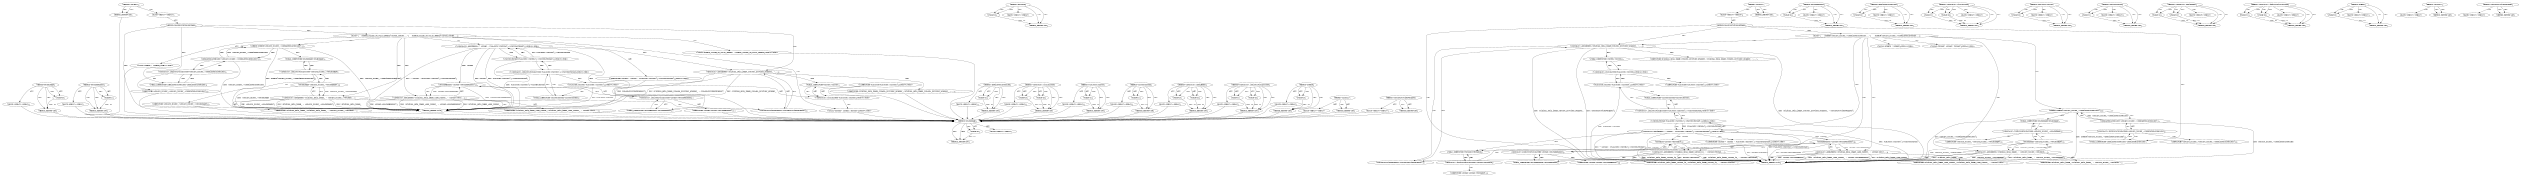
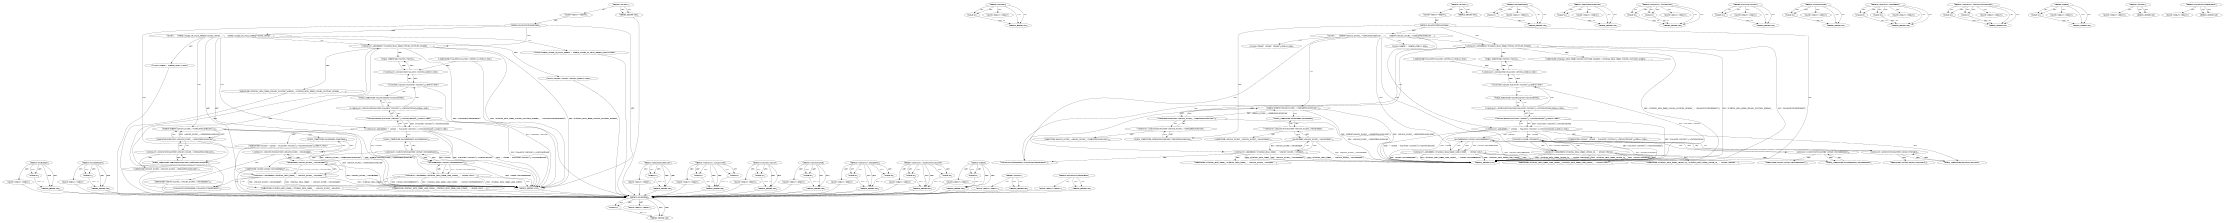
(1655, 78) -> (1474, 65)
(845, 104) -> (413, 78)
(1575, 150) -> (1705, 148)
